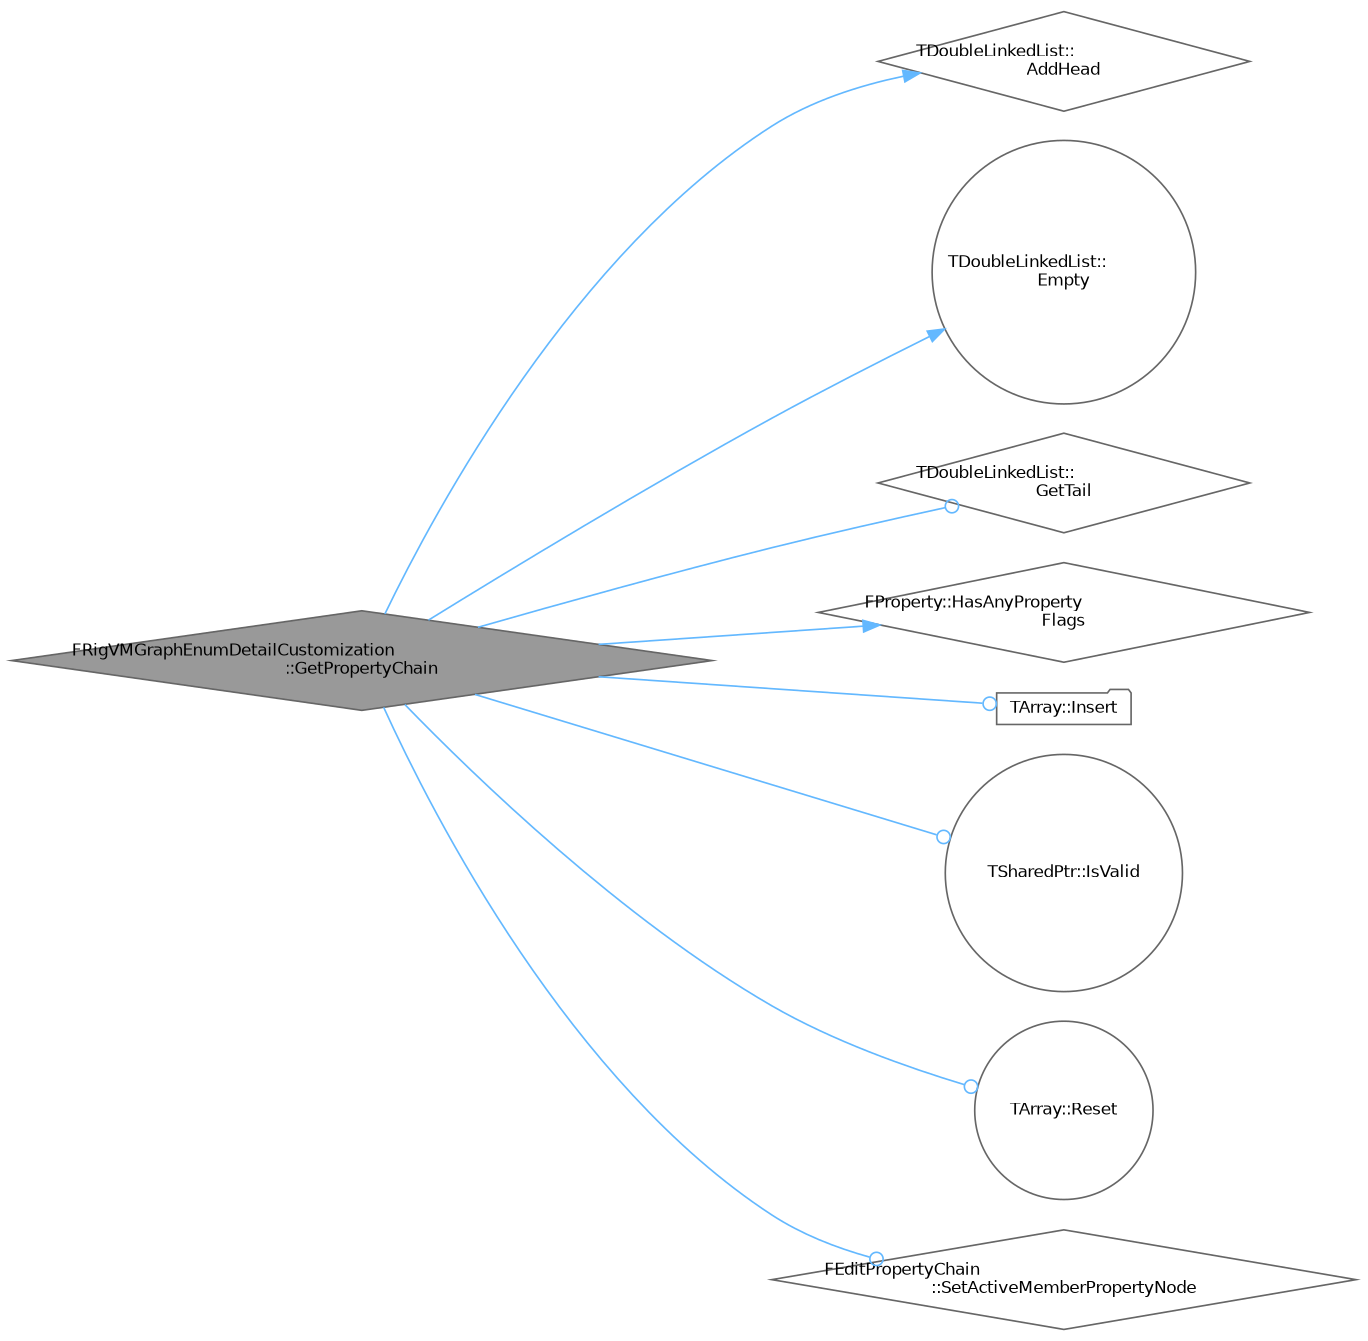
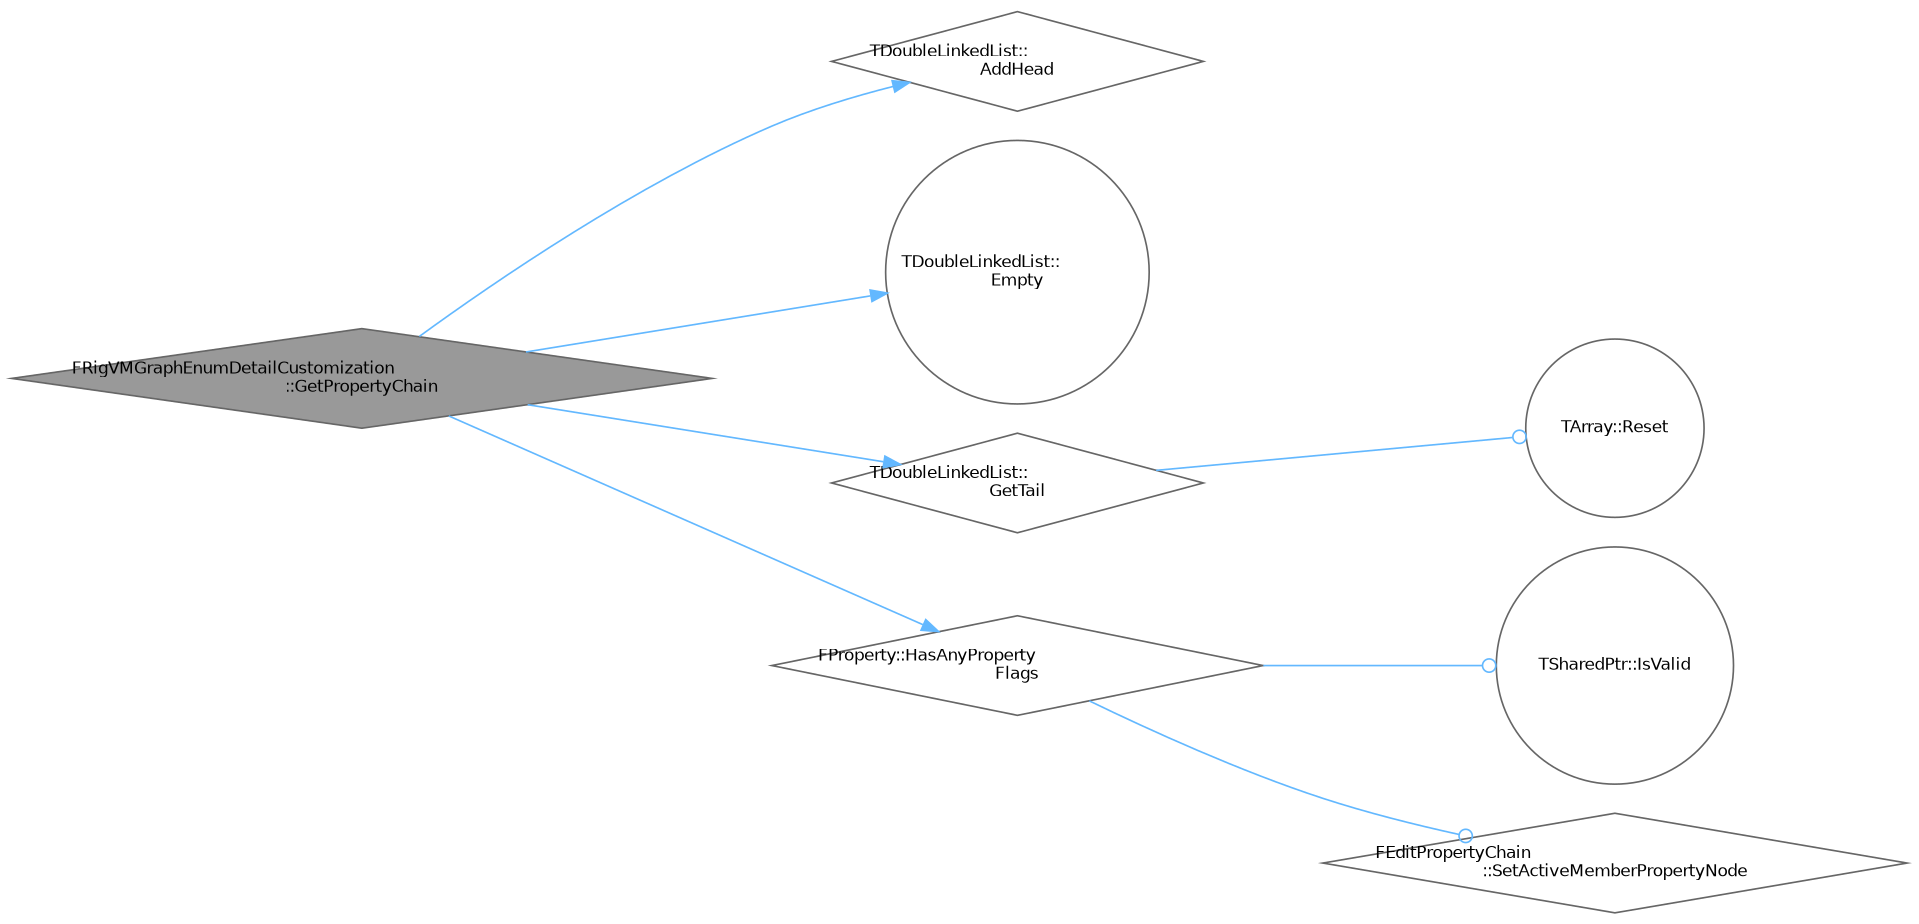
(710, 563) -> (706, 433)
(1064, 709) -> none
(706, 765) -> (1373, 666)
(660, 932) -> (1334, 454)
(577, 1030) -> (1270, 780)
